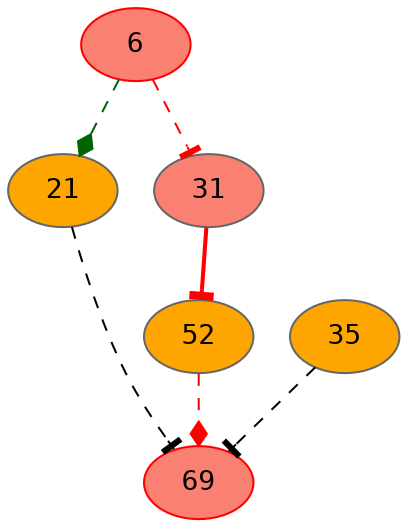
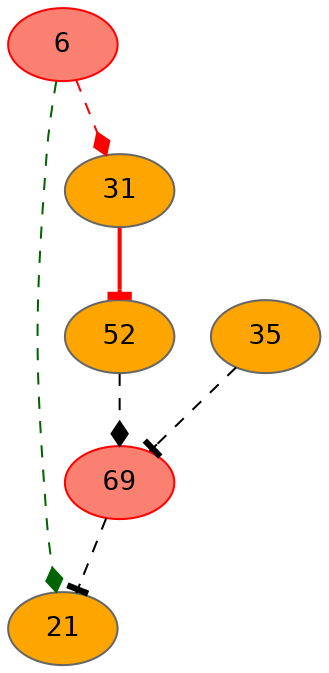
(170, 113) -> (87, 106)
(209, 191) -> (120, 191)
(110, 338) -> (93, 551)
(199, 398) -> (120, 398)
